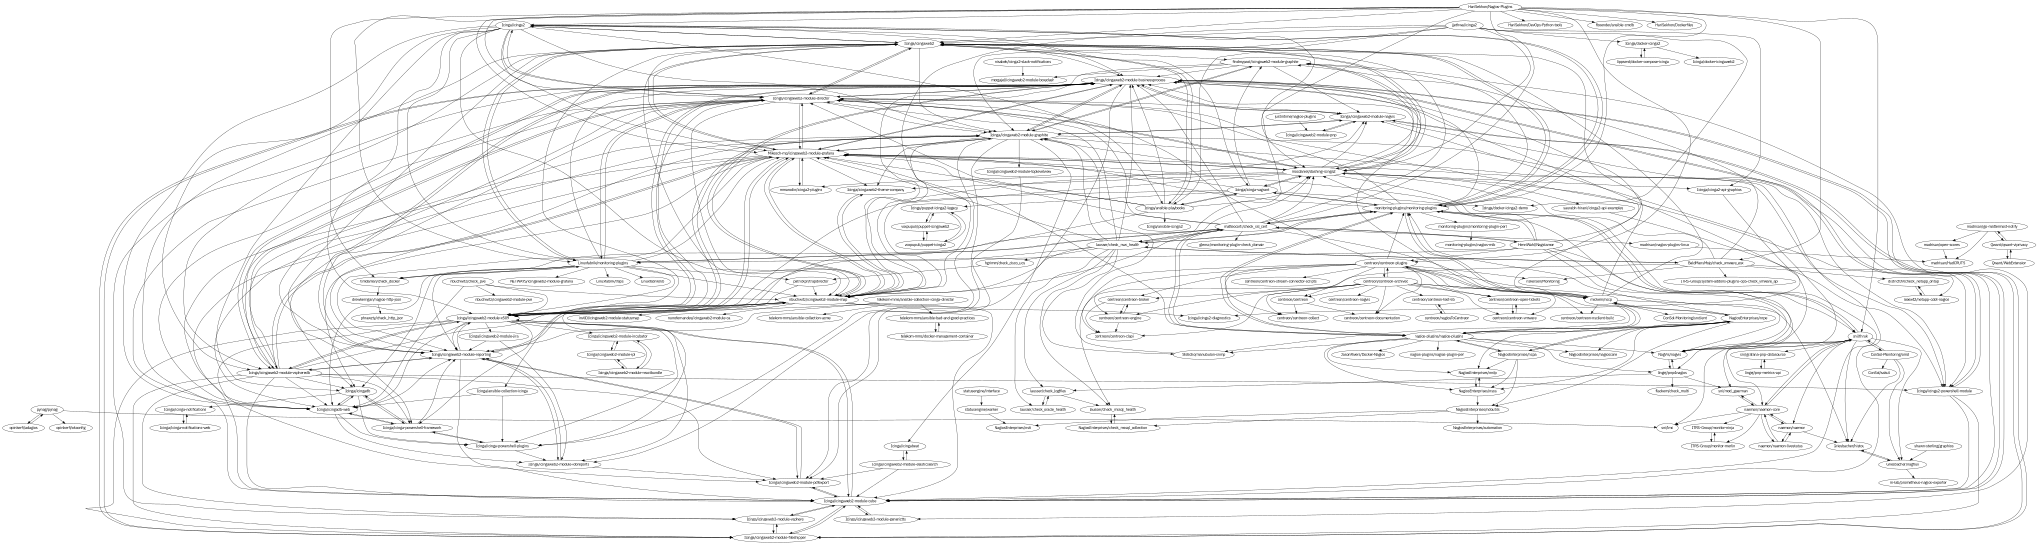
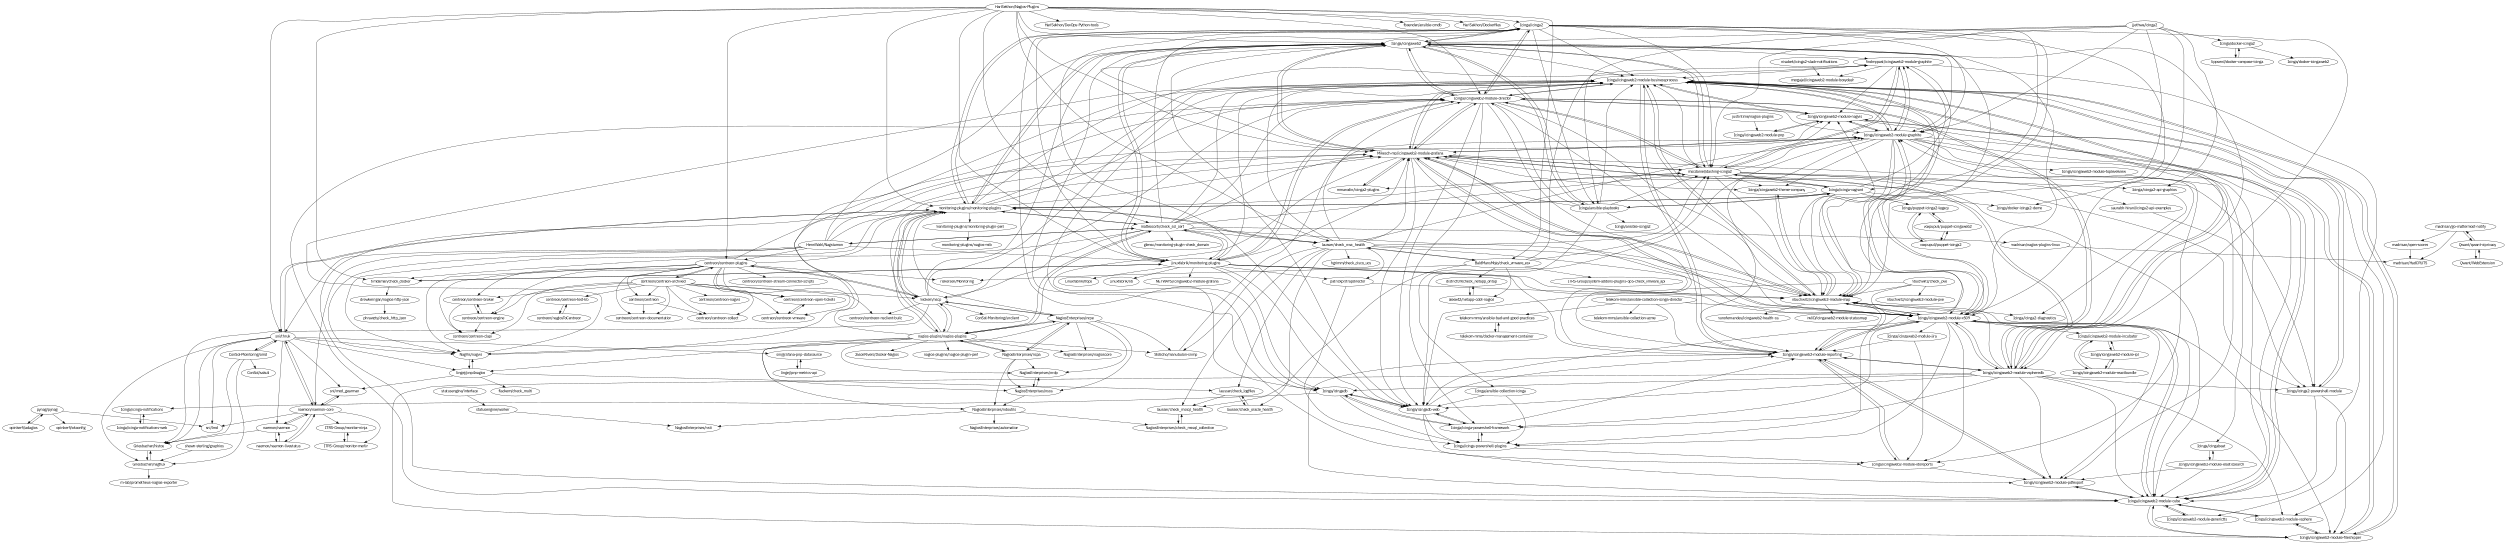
(908, 272) -> (1384, 262)
(699, 318) -> (1748, 318)
